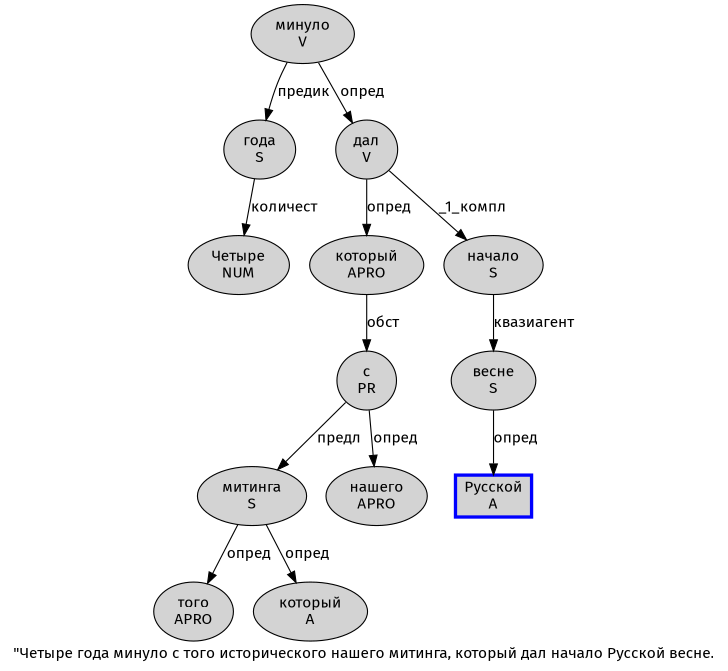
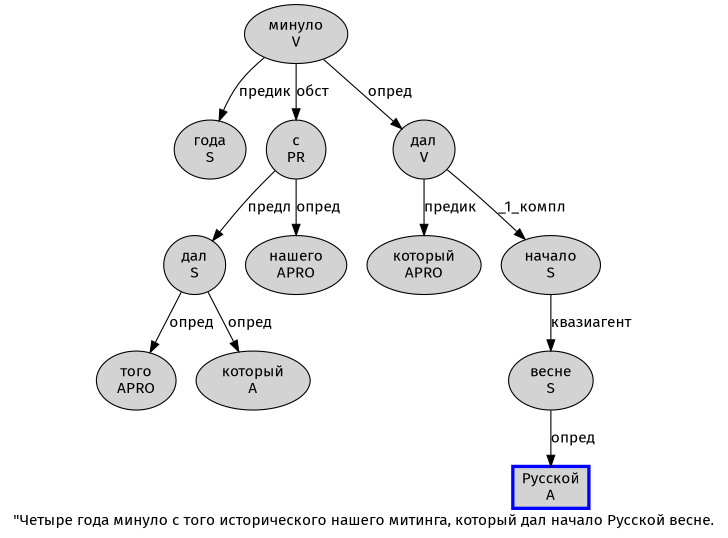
(389, 207) -> (451, 207)
(239, 265) -> none
(367, 317) -> (296, 86)
(252, 496) -> (195, 265)
